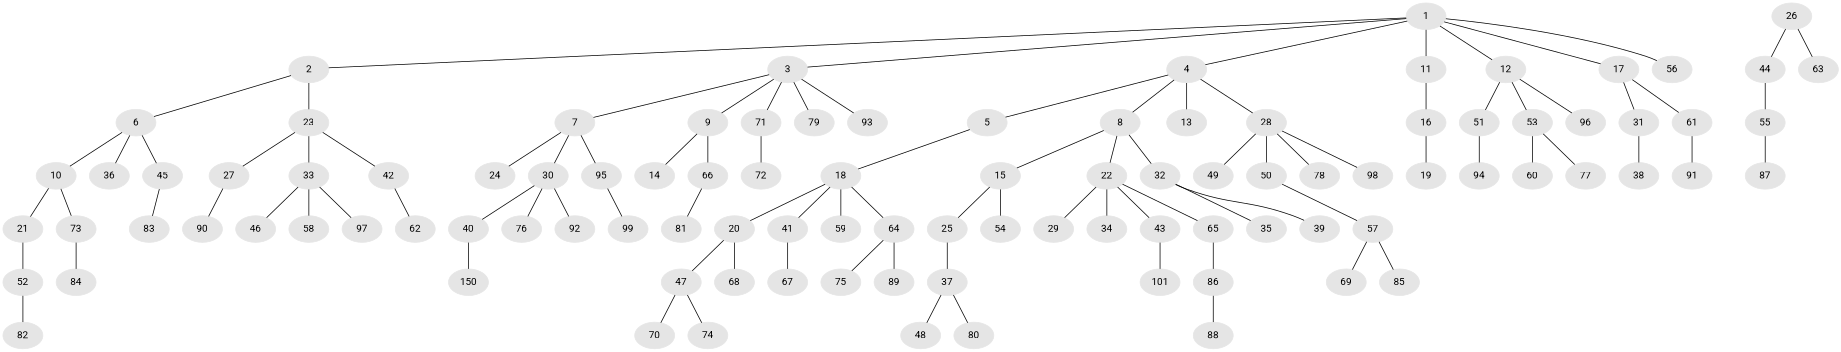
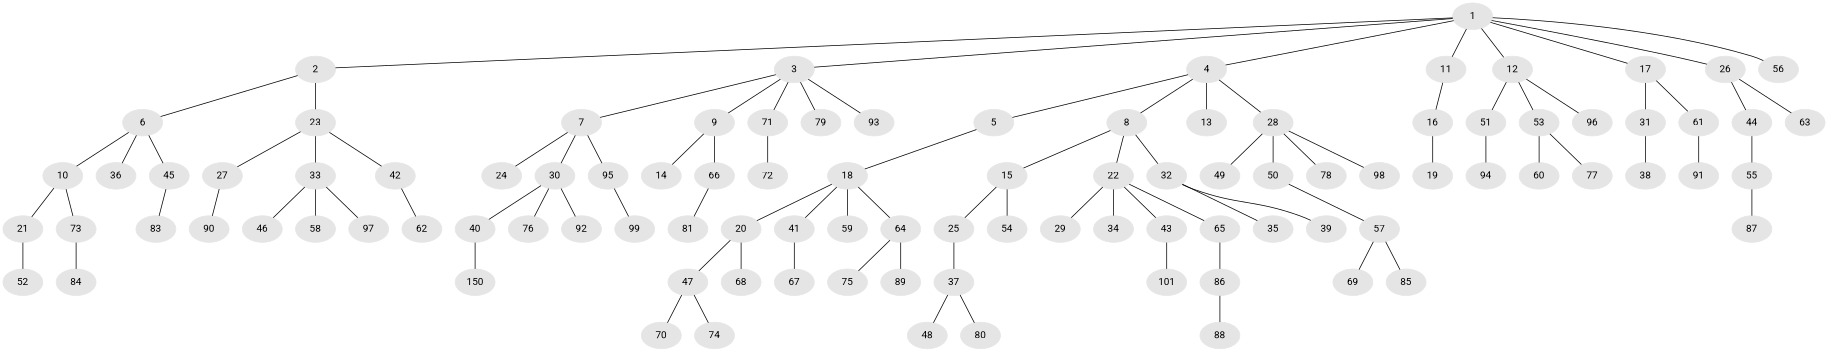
none -> (1600, 41)
(23, 335) -> none
